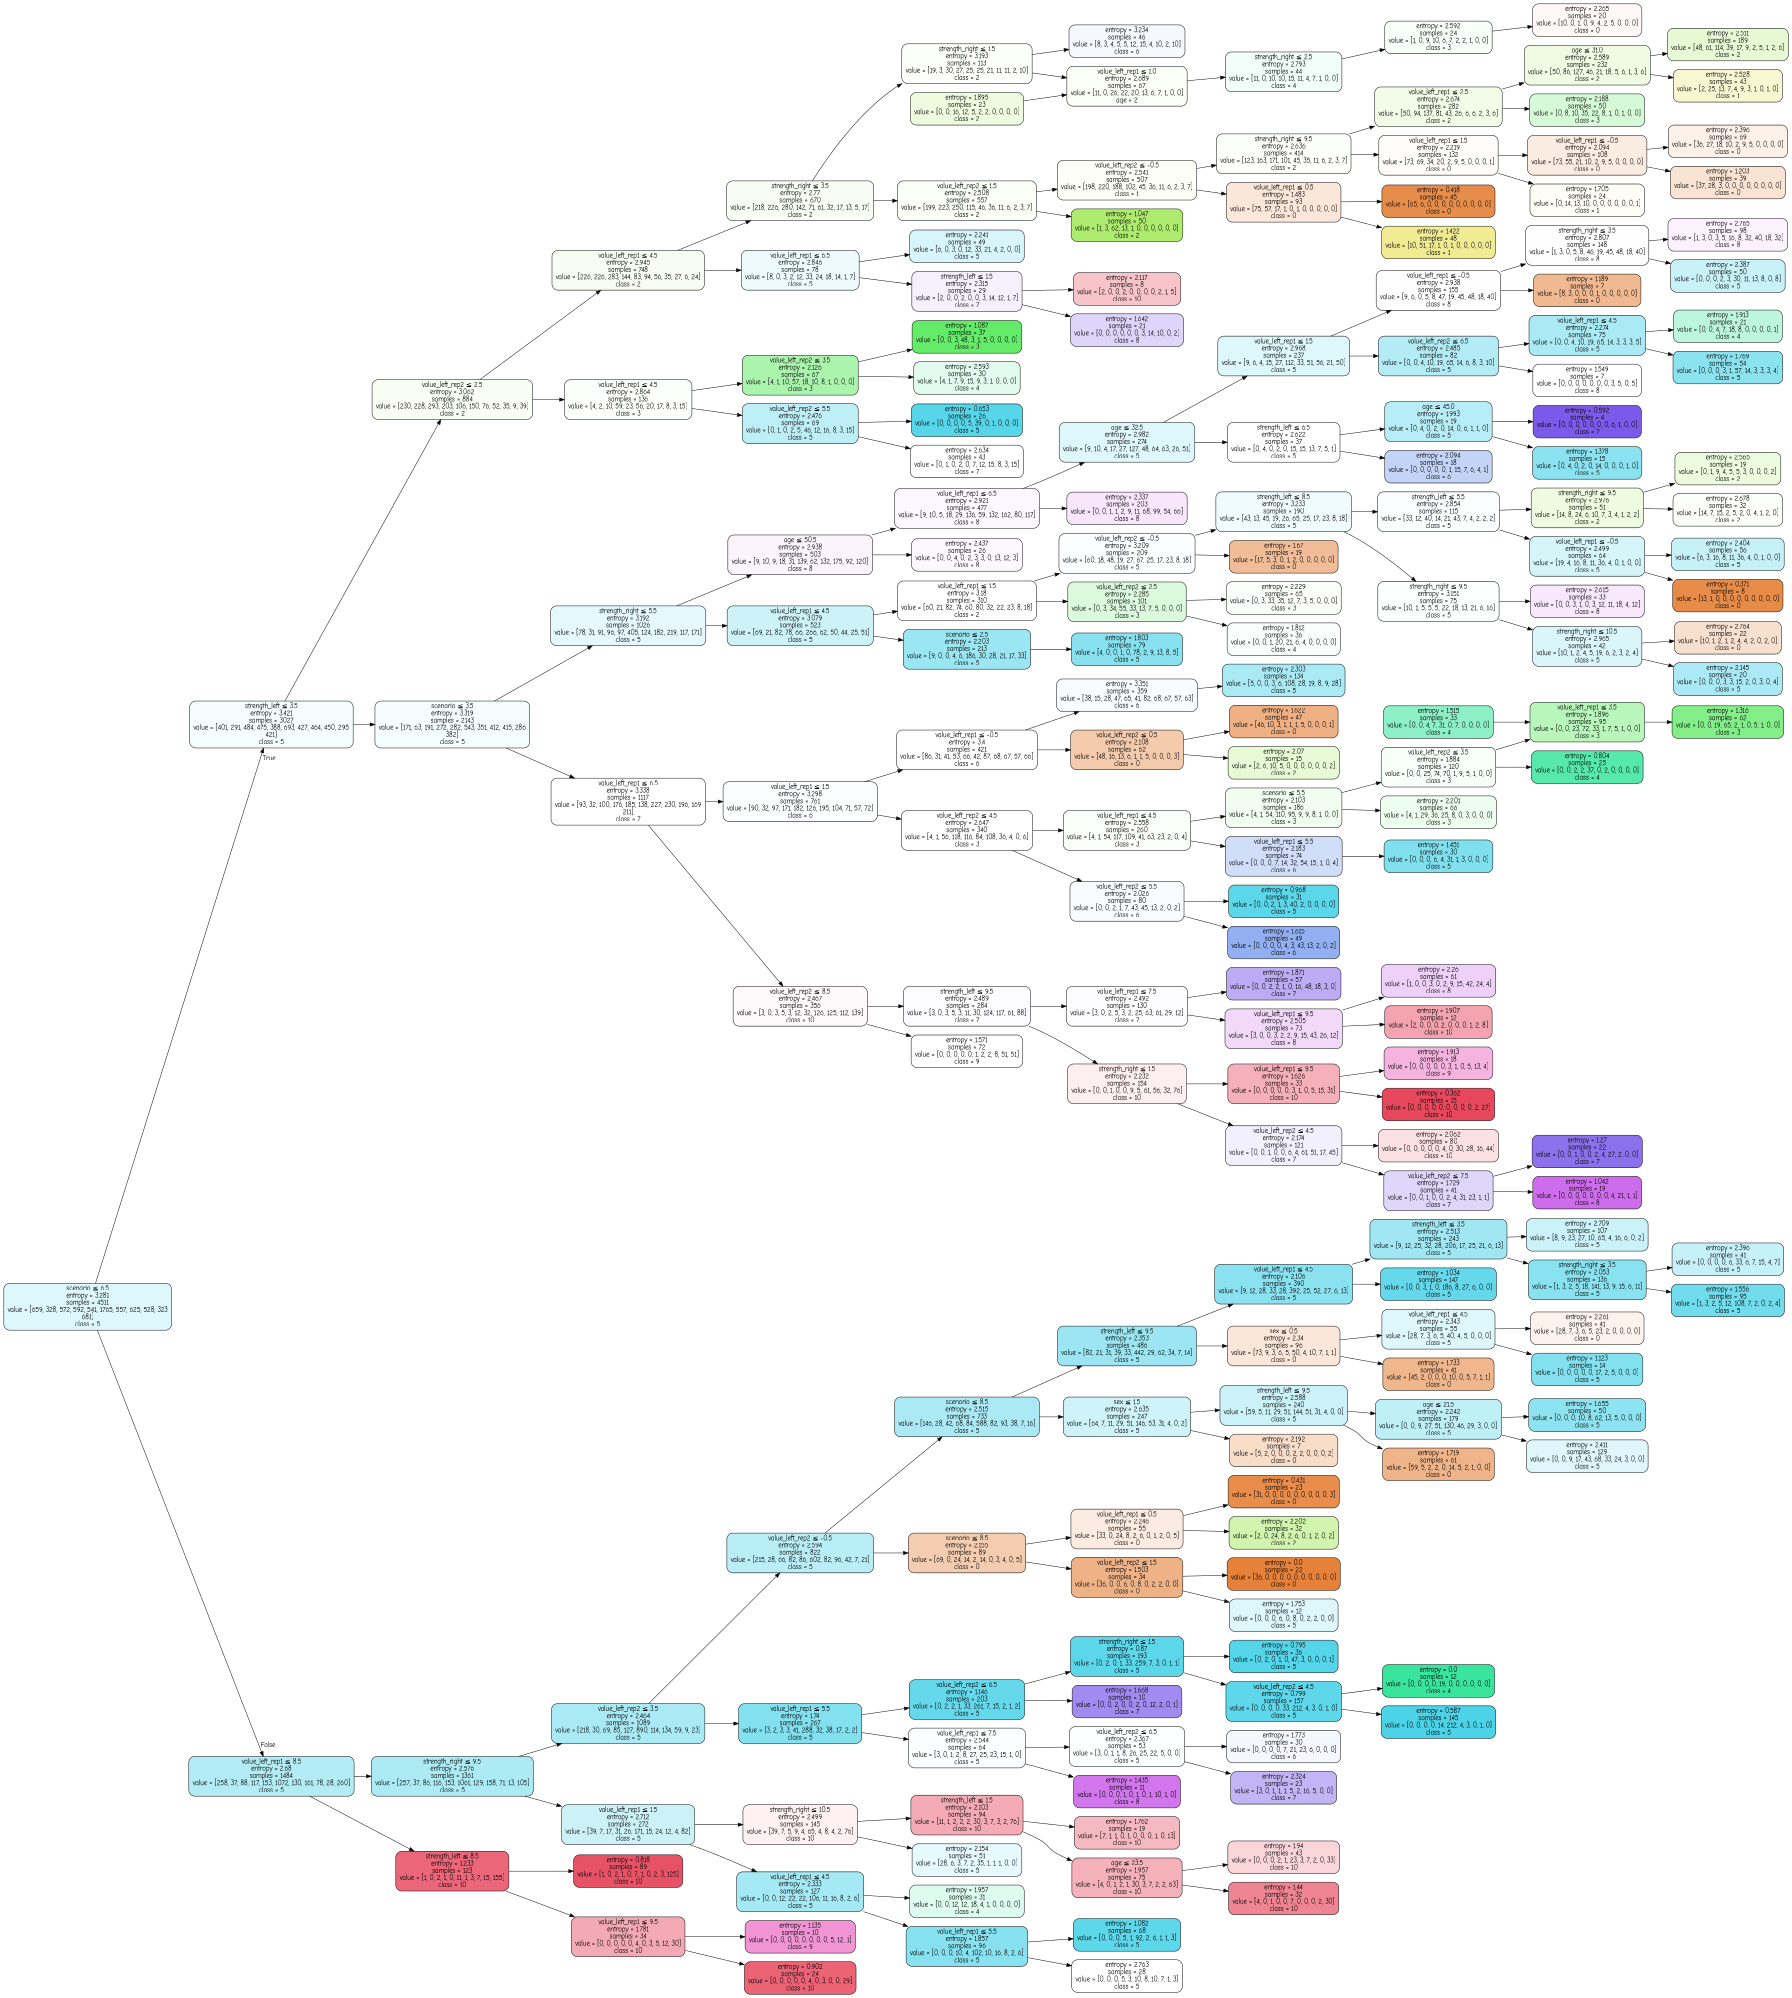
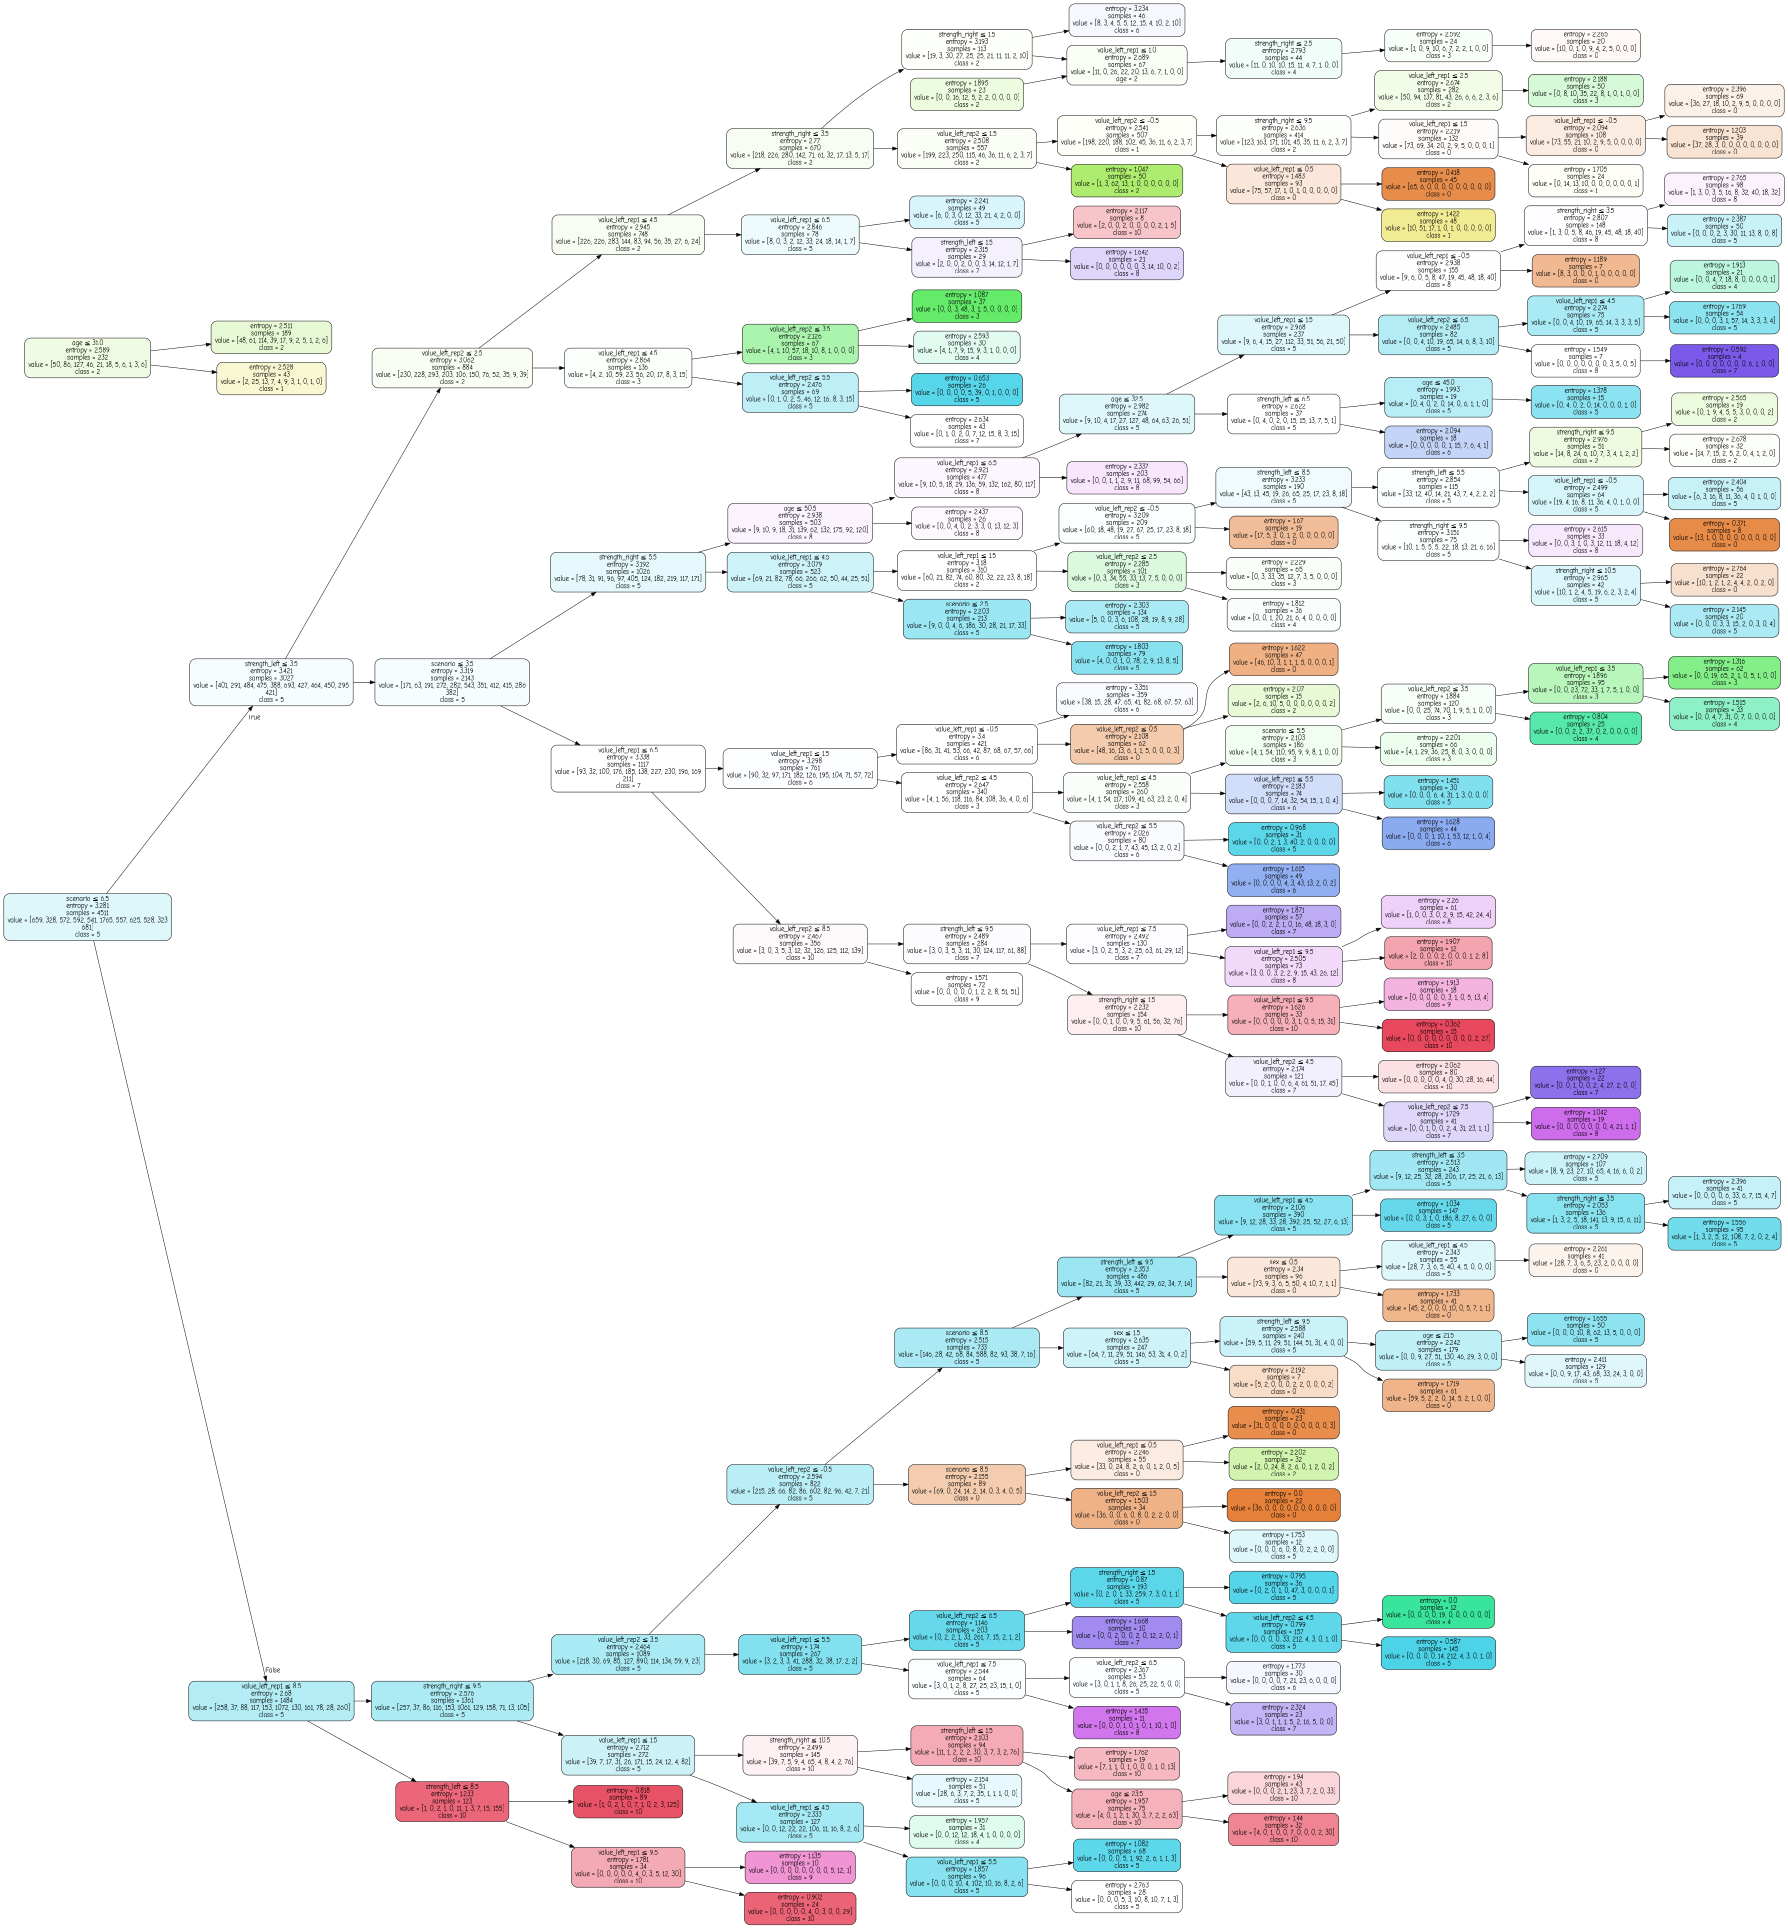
(1511, 87) -> none
(1510, 422) -> (1653, 361)
(1207, 688) -> (1046, 618)
(1509, 722) -> (1654, 698)
none -> (1438, 833)
(1587, 1369) -> none
